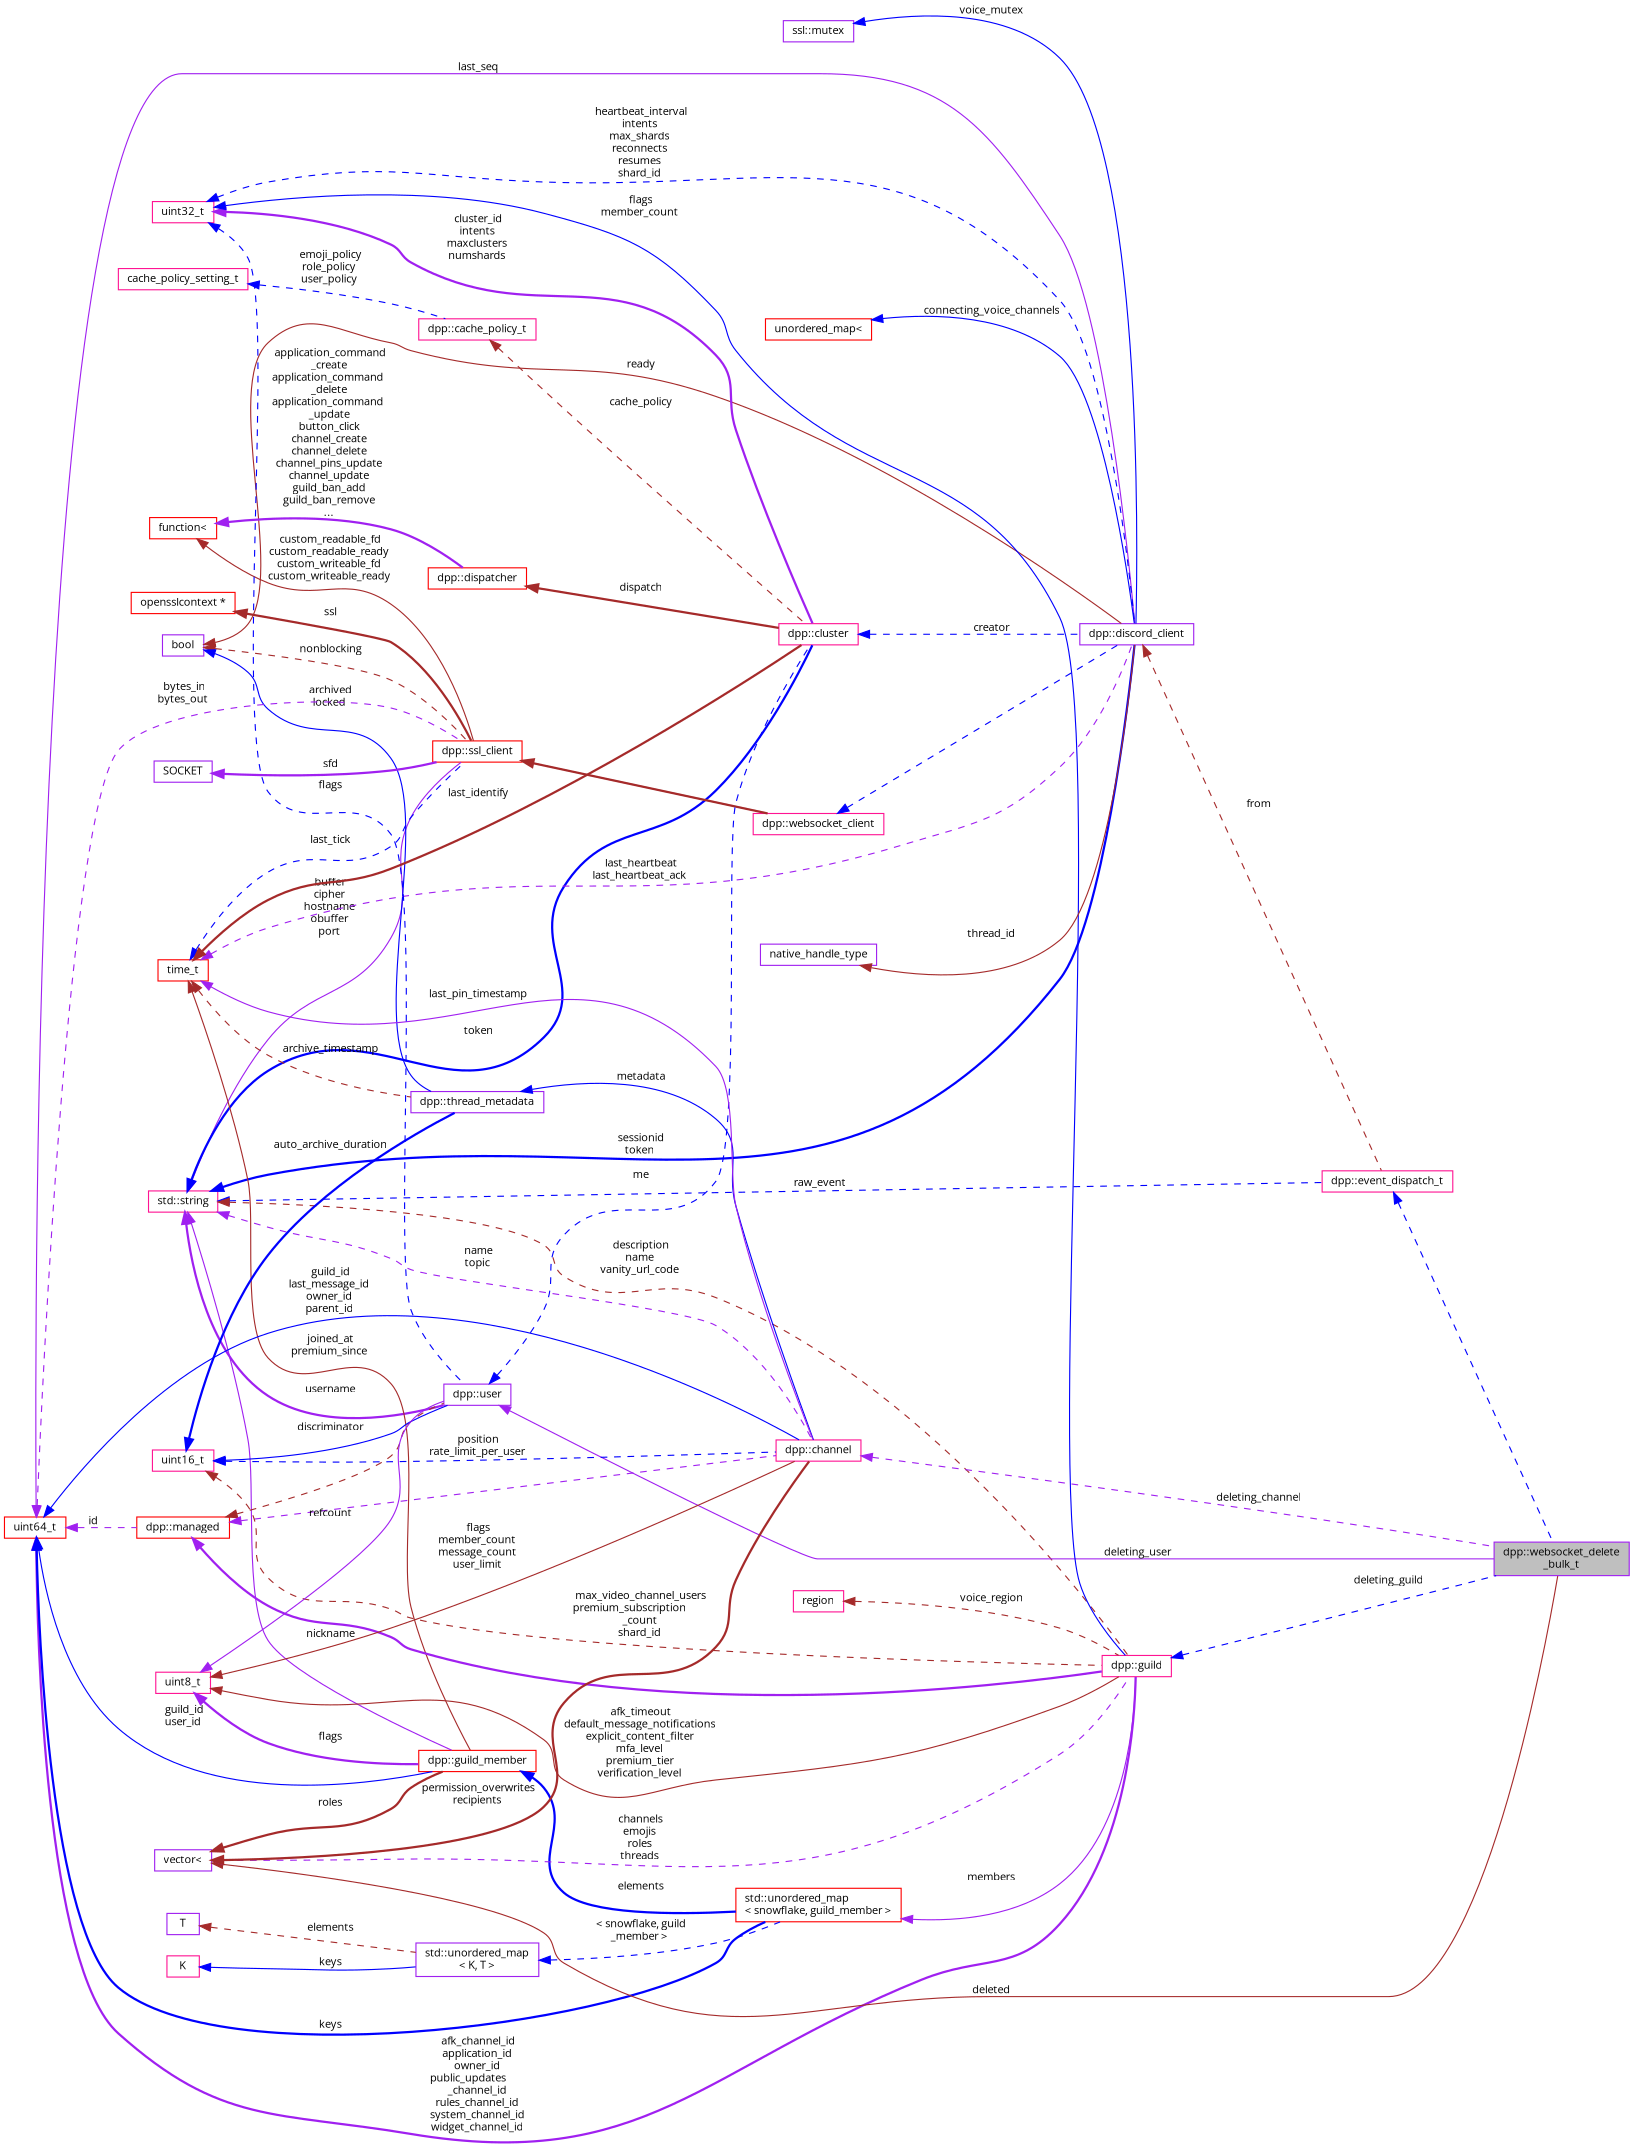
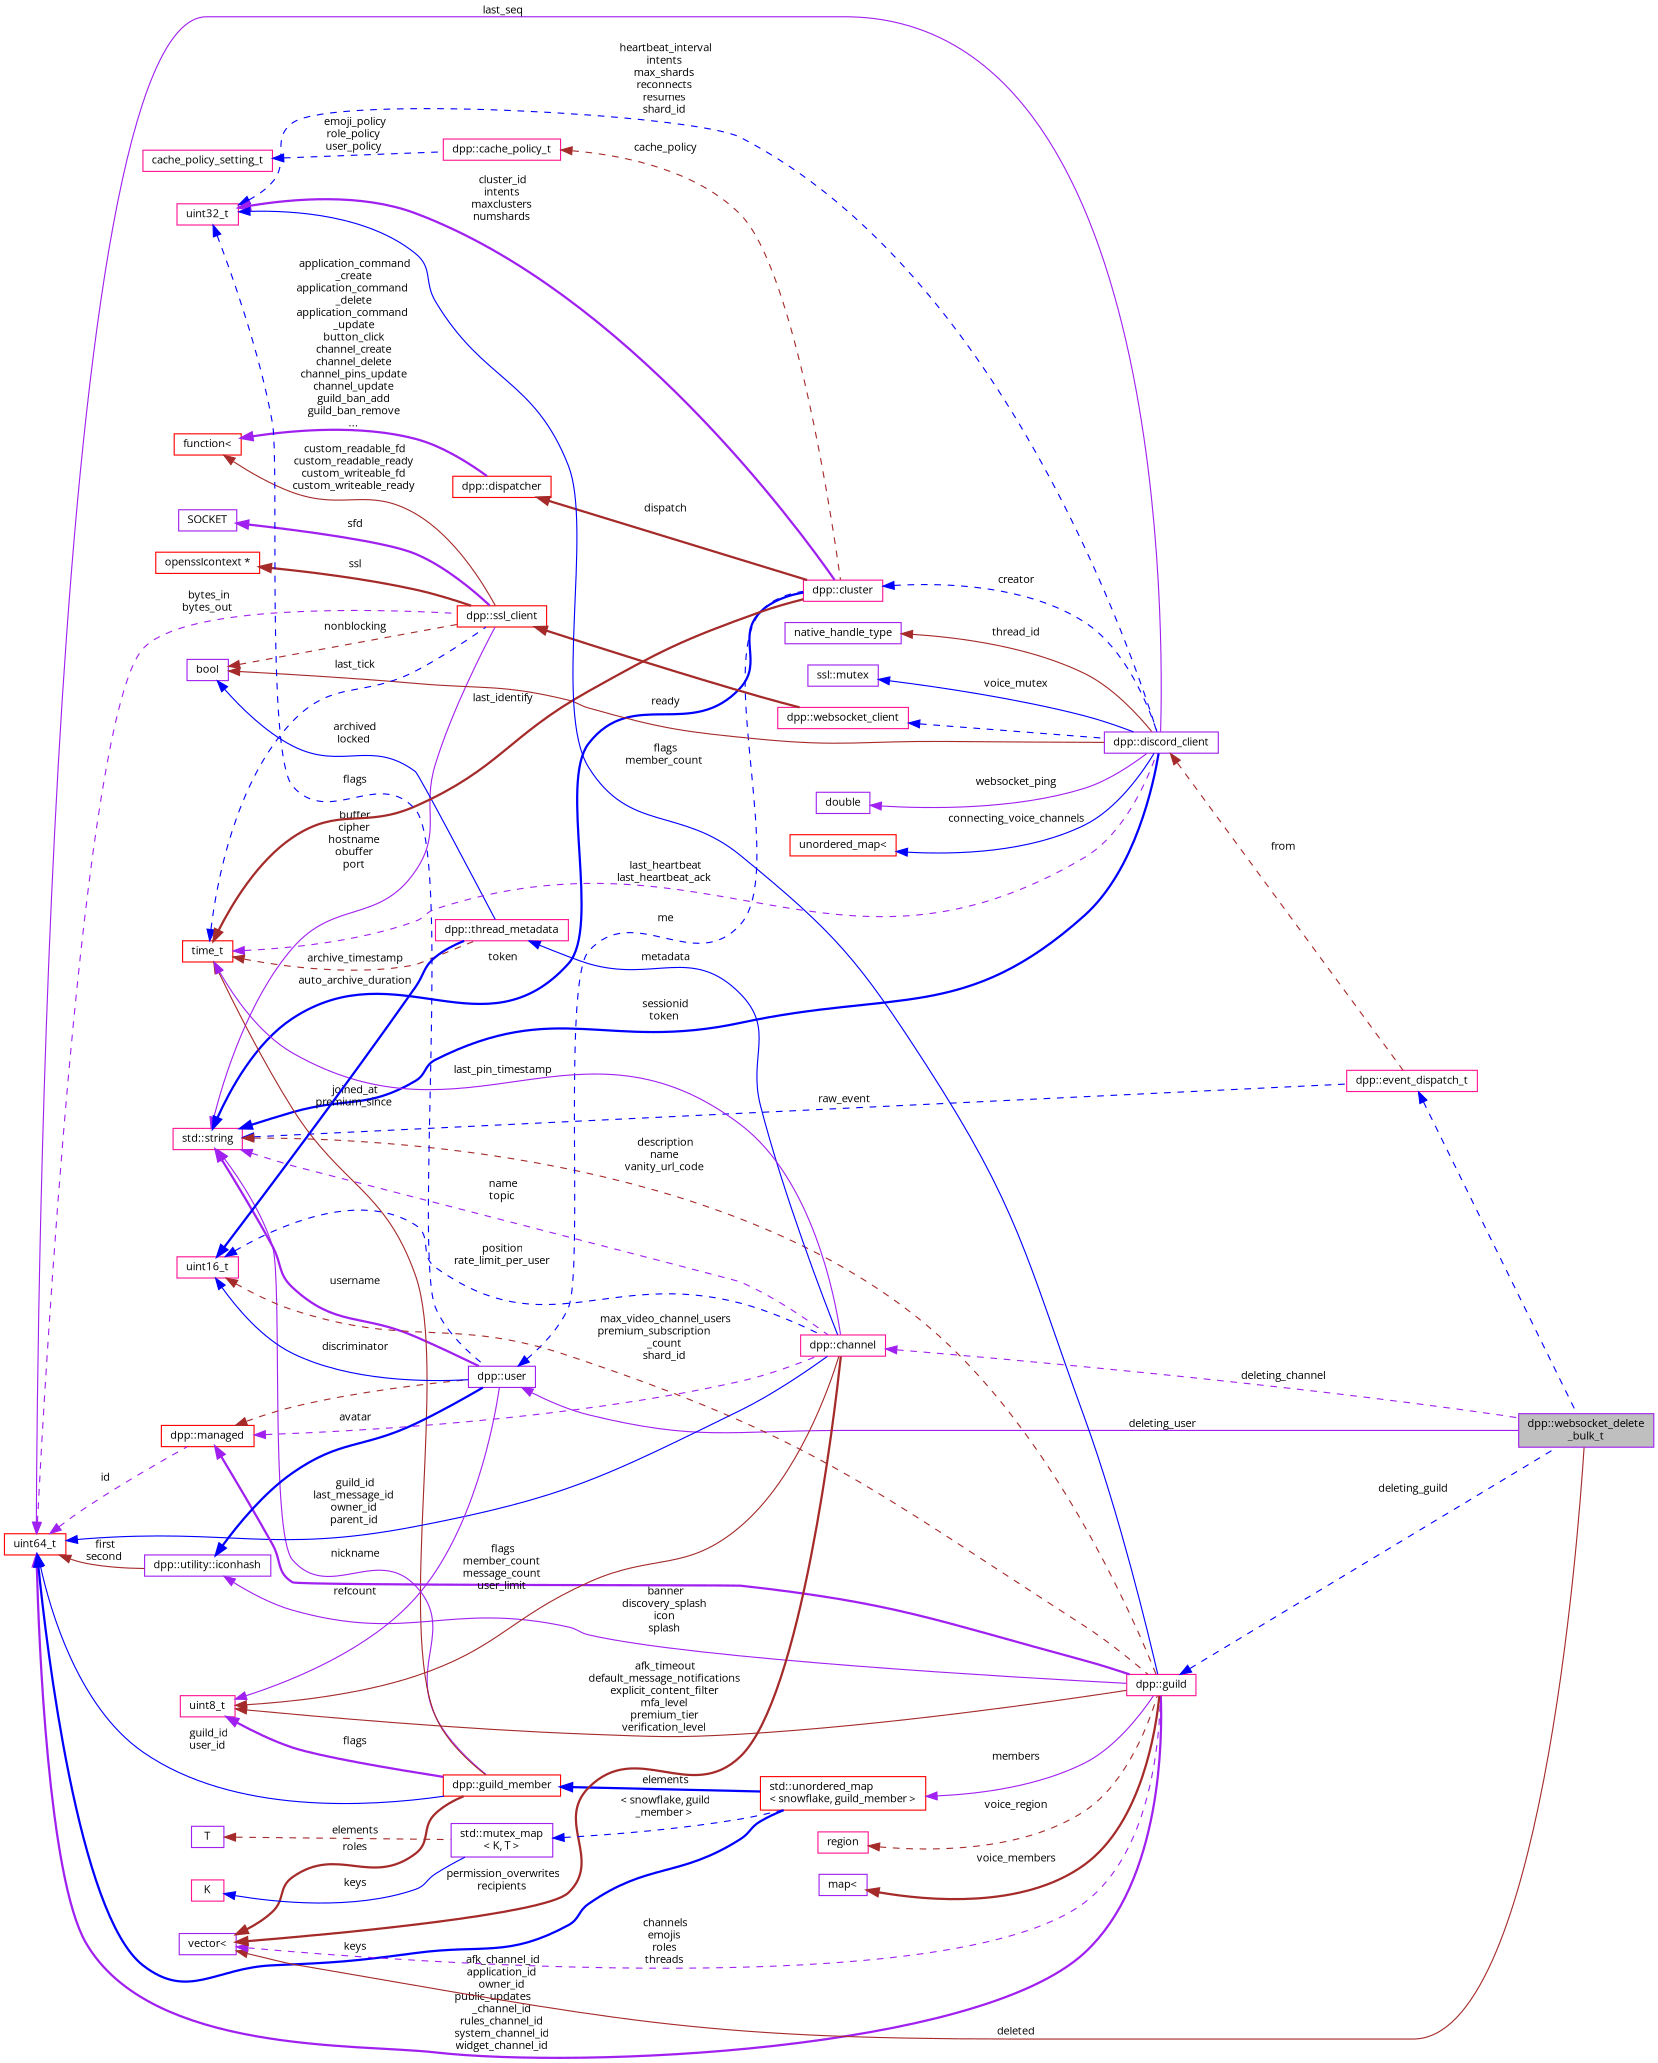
none -> (843, 803)
(477, 1102) -> (502, 930)
none -> (208, 1566)
none -> (843, 1885)
(477, 1960) -> (502, 1840)
